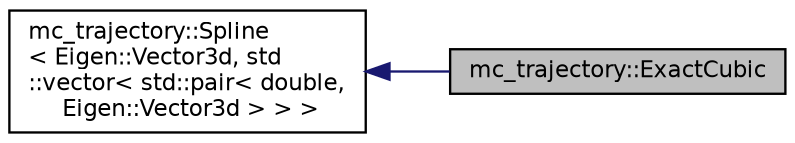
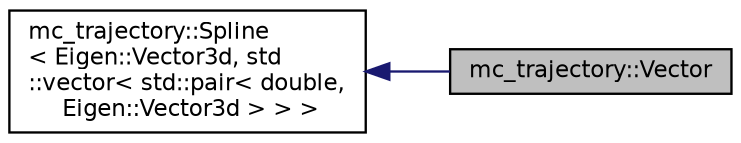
(618, 72) -> (591, 72)
